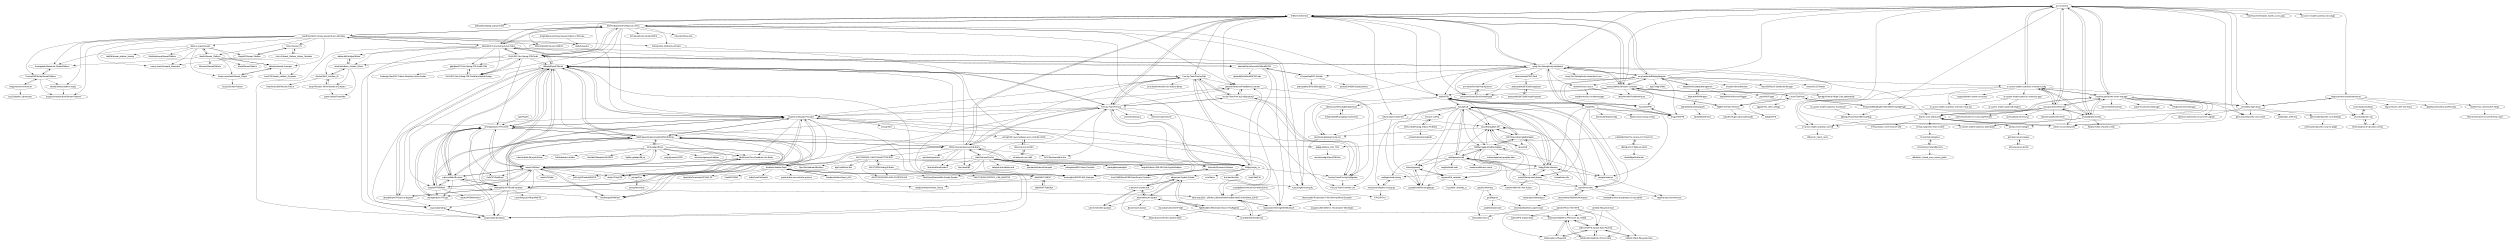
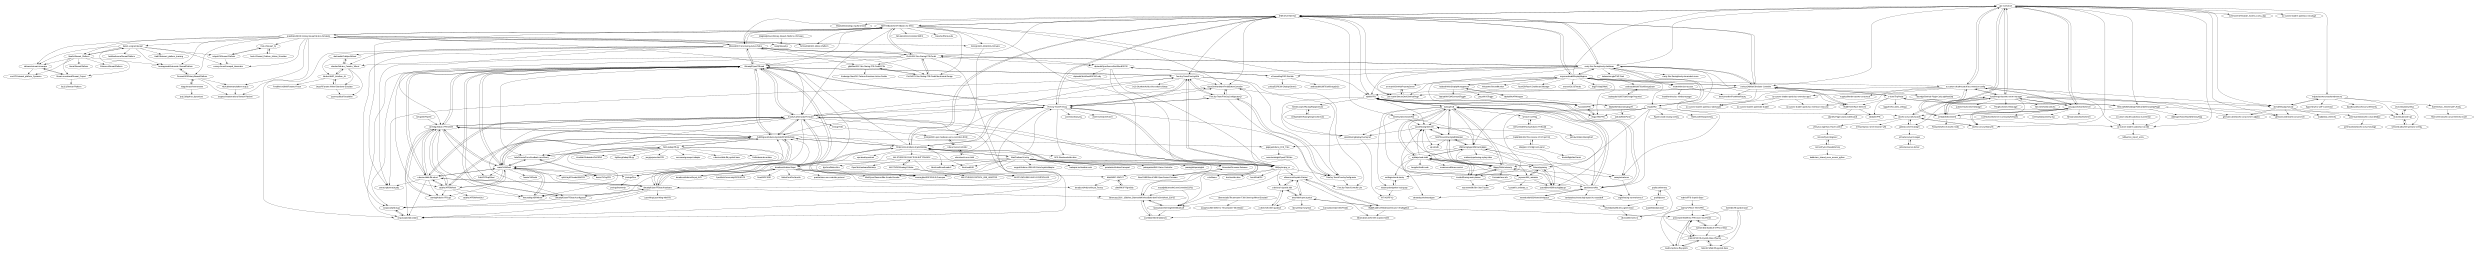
(1071, 99) -> (1029, 102)
(1759, 101) -> (1878, 103)
(1841, 112) -> (2133, 121)
(523, 117) -> (424, 117)
(2025, 123) -> (1753, 101)
(1502, 140) -> none
(780, 152) -> (707, 167)
none -> (1660, 193)
(1546, 213) -> (1692, 202)
(1595, 232) -> none
